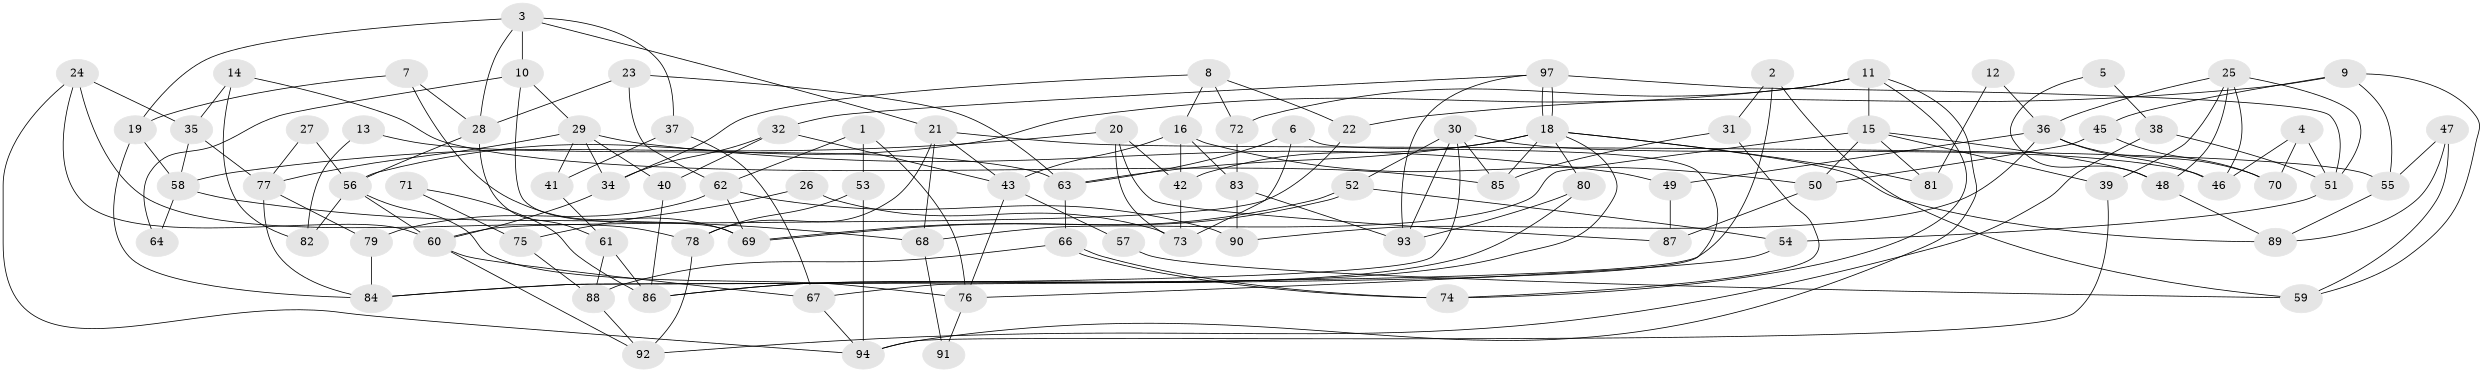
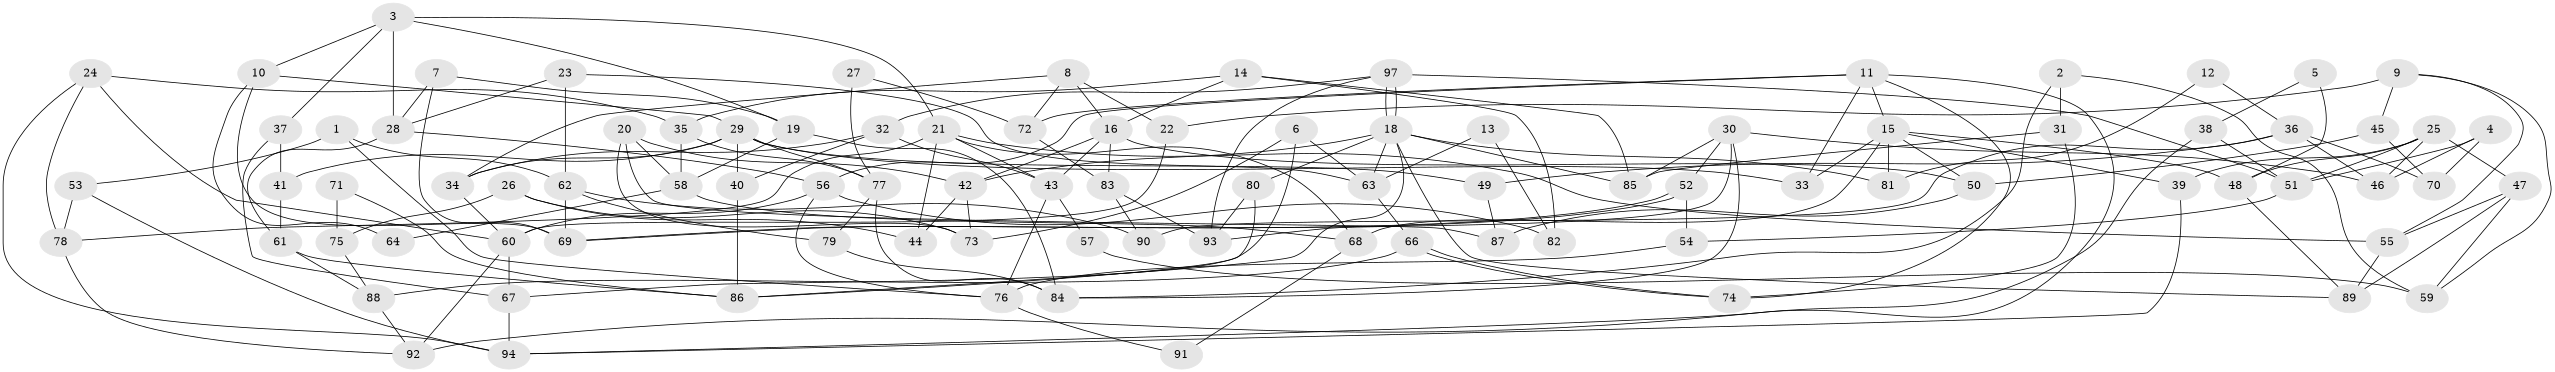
none -> (1180, 99)
(2112, 103) -> (2477, 158)
(327, 156) -> (941, 99)
none -> (1802, 186)
none -> (916, 242)
